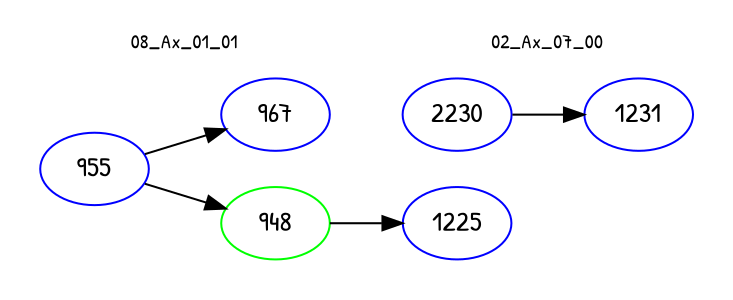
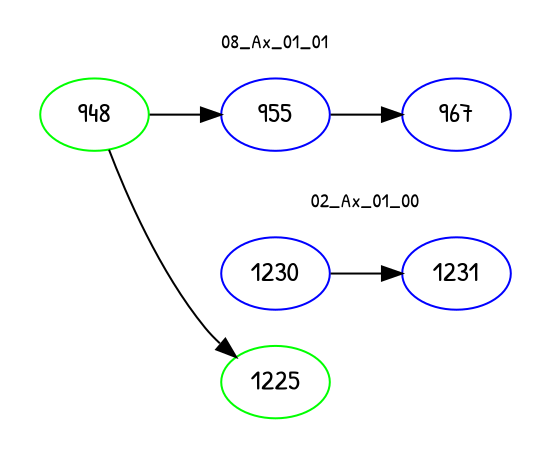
(548, 43) -> (366, 202)
(457, 115) -> (276, 274)
(176, 193) -> (175, 115)
(457, 223) -> (276, 382)
